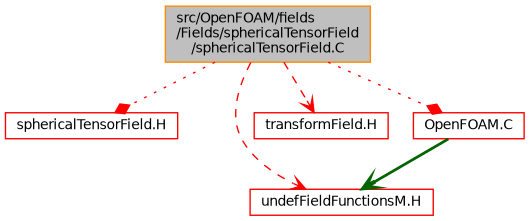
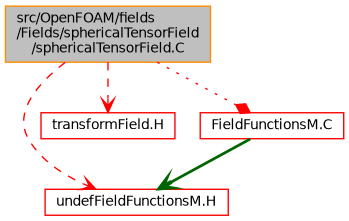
(92, 126) -> none
(469, 126) -> (272, 126)
